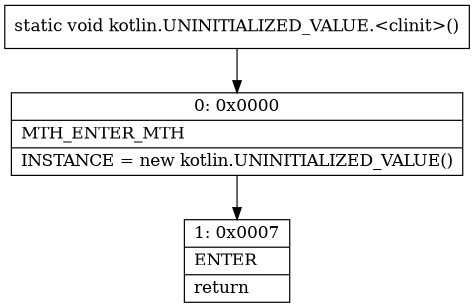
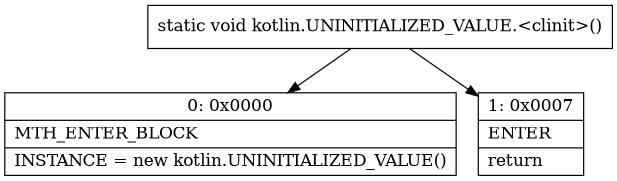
(103, 133) -> (107, 133)
(237, 192) -> (439, 69)
